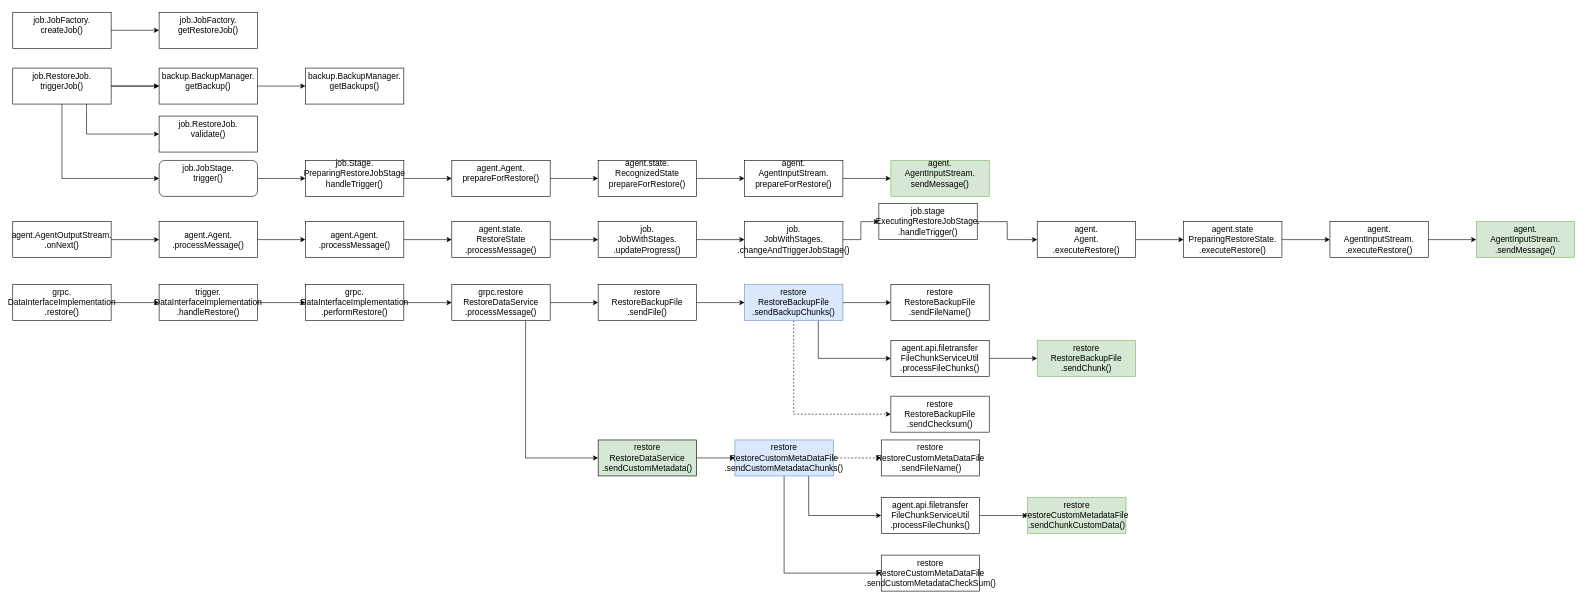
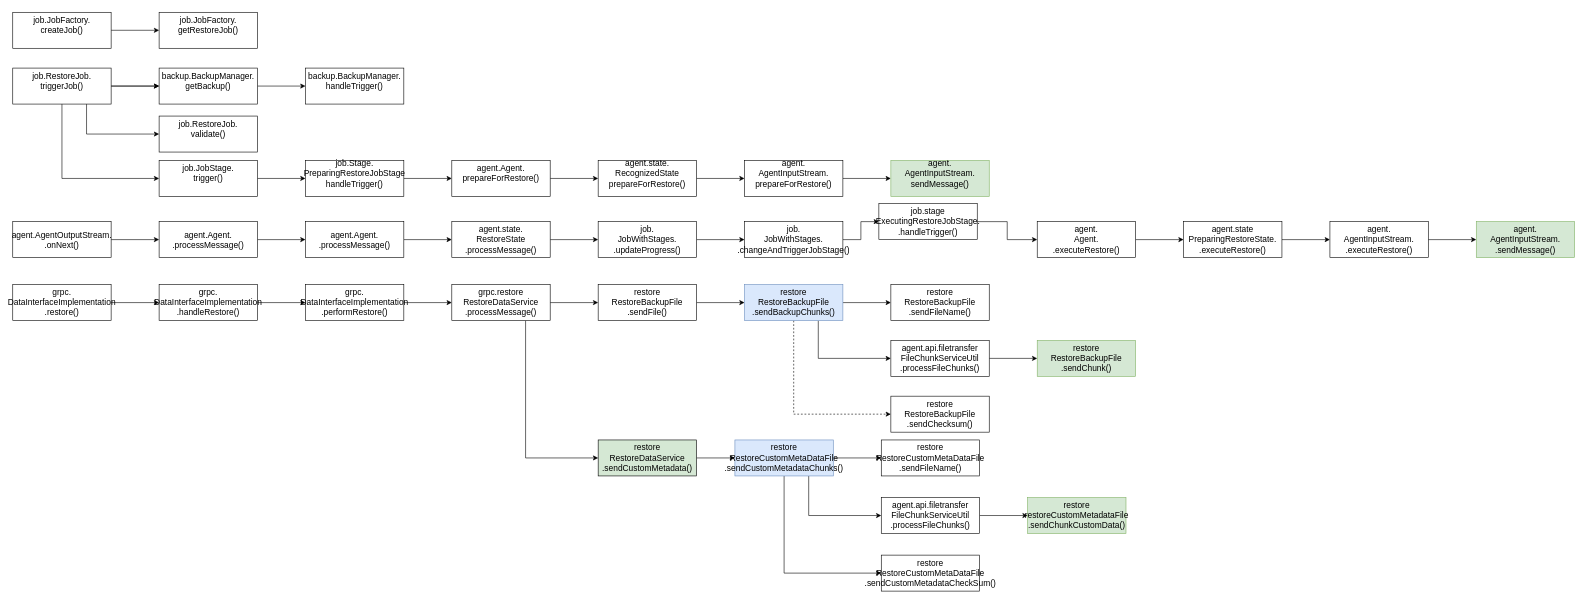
(354, 86) -> (354, 86)
(208, 179) -> (208, 179)
(208, 303) -> (208, 303)
(855, 458) -> (855, 458)
